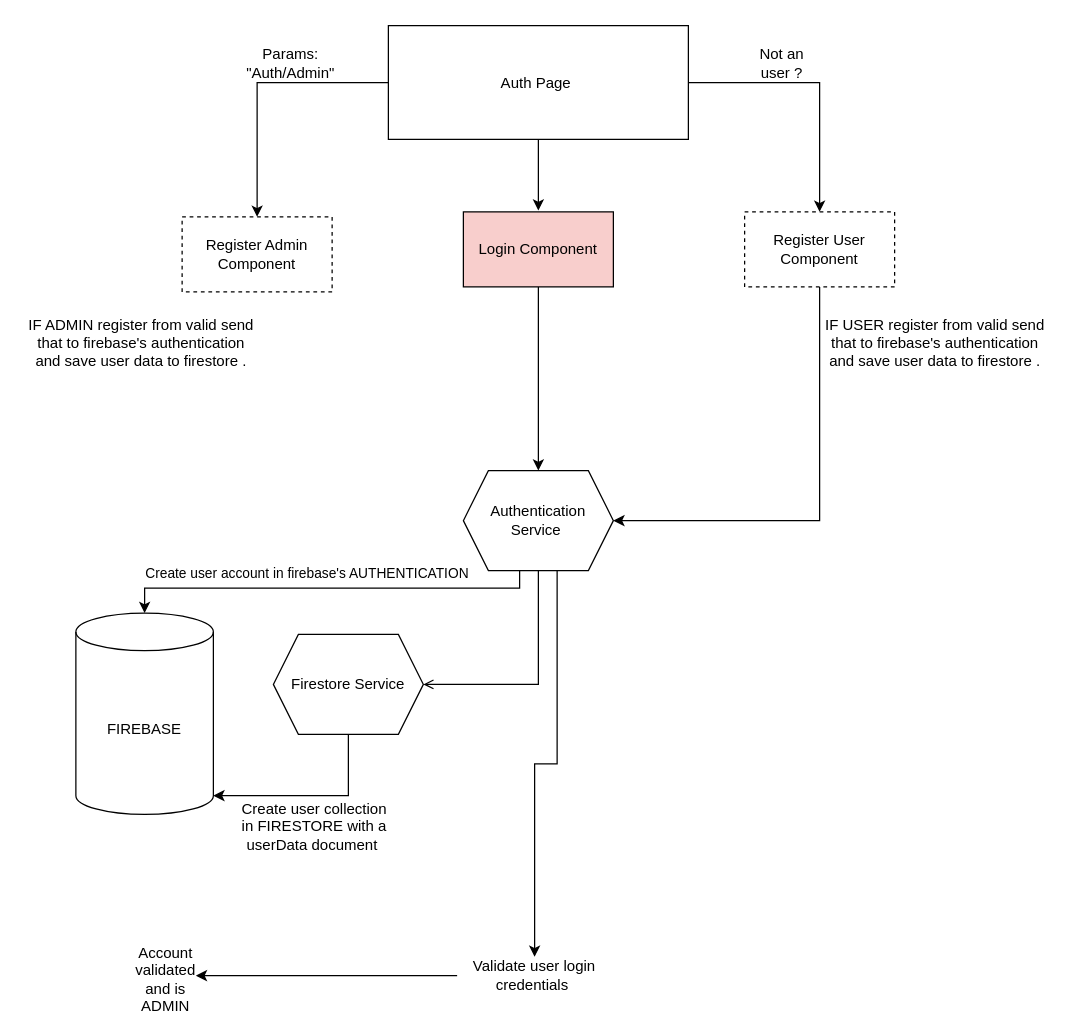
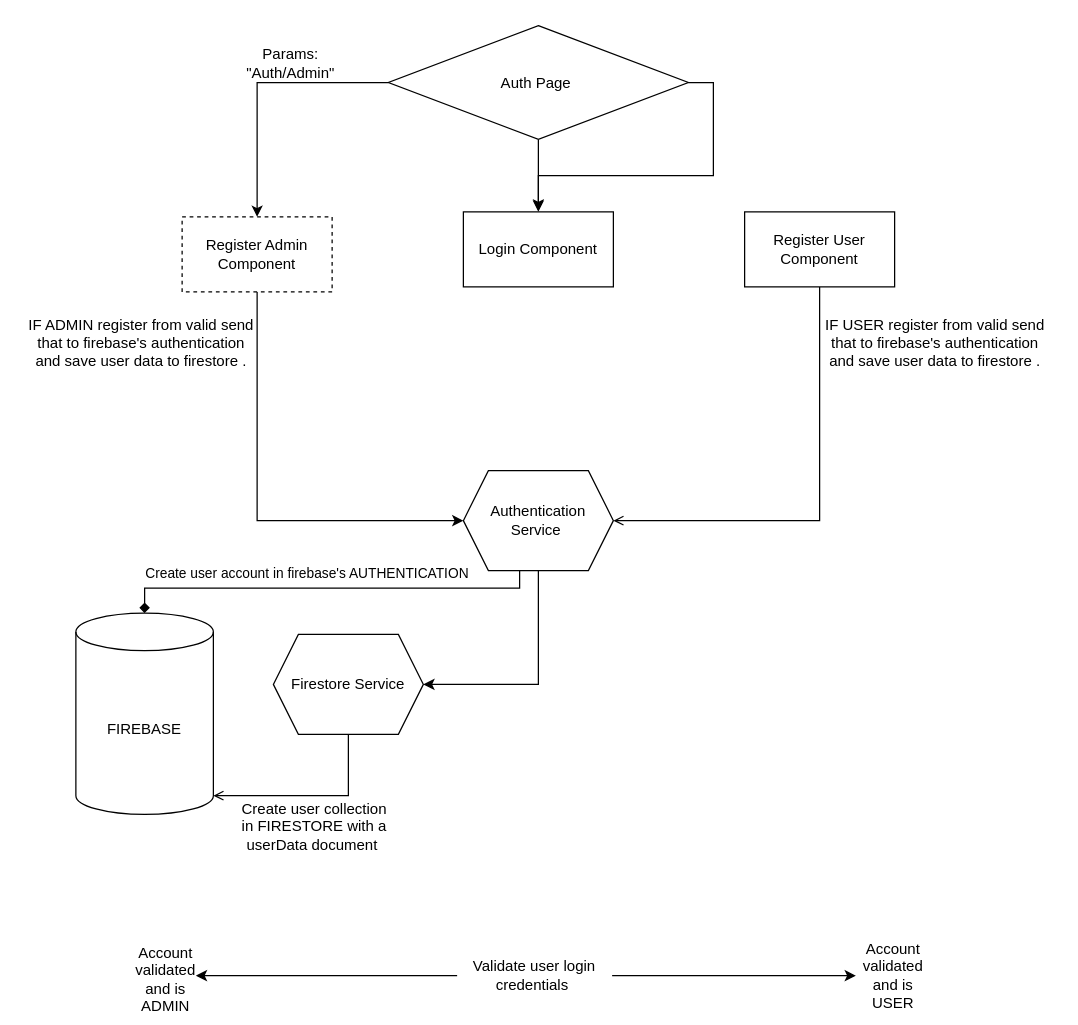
(782, 63) -> none
(538, 83) -> (538, 83)
(819, 89) -> (675, 176)
(538, 249) -> (538, 249)
(819, 249) -> (819, 249)
(538, 374) -> none
none -> (257, 506)
(623, 521) -> (620, 521)
(144, 603) -> (144, 602)
(430, 684) -> (433, 684)
(550, 764) -> none
(223, 796) -> (220, 796)
none -> (729, 976)
none -> (893, 976)
